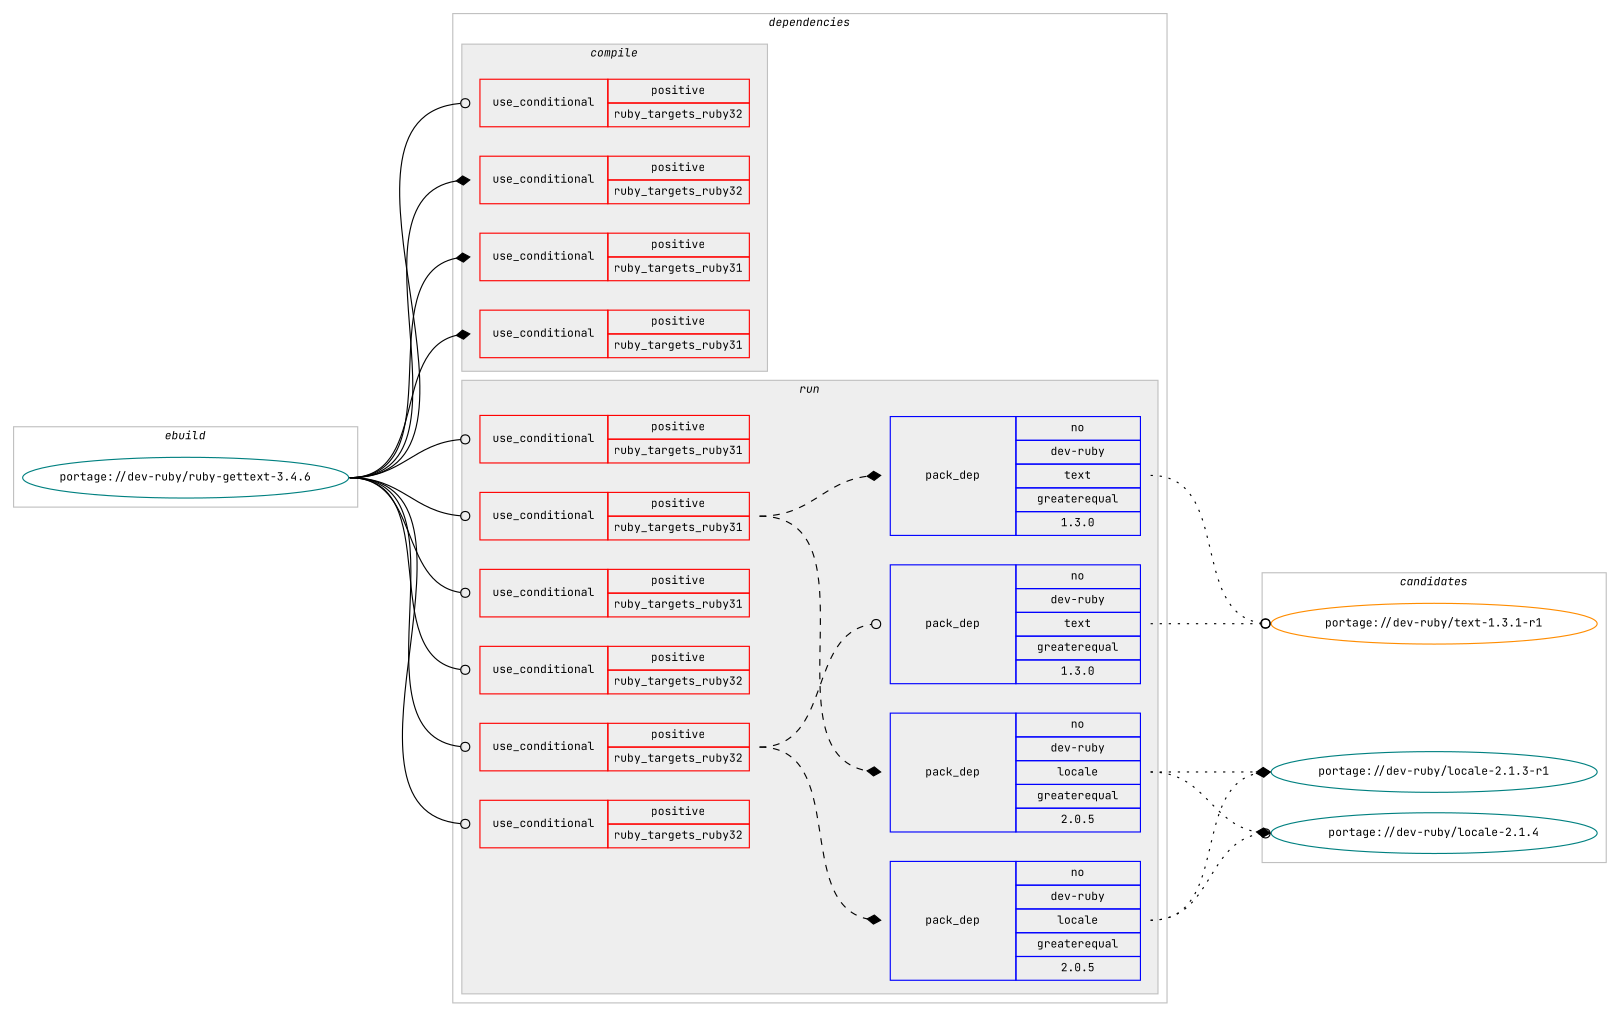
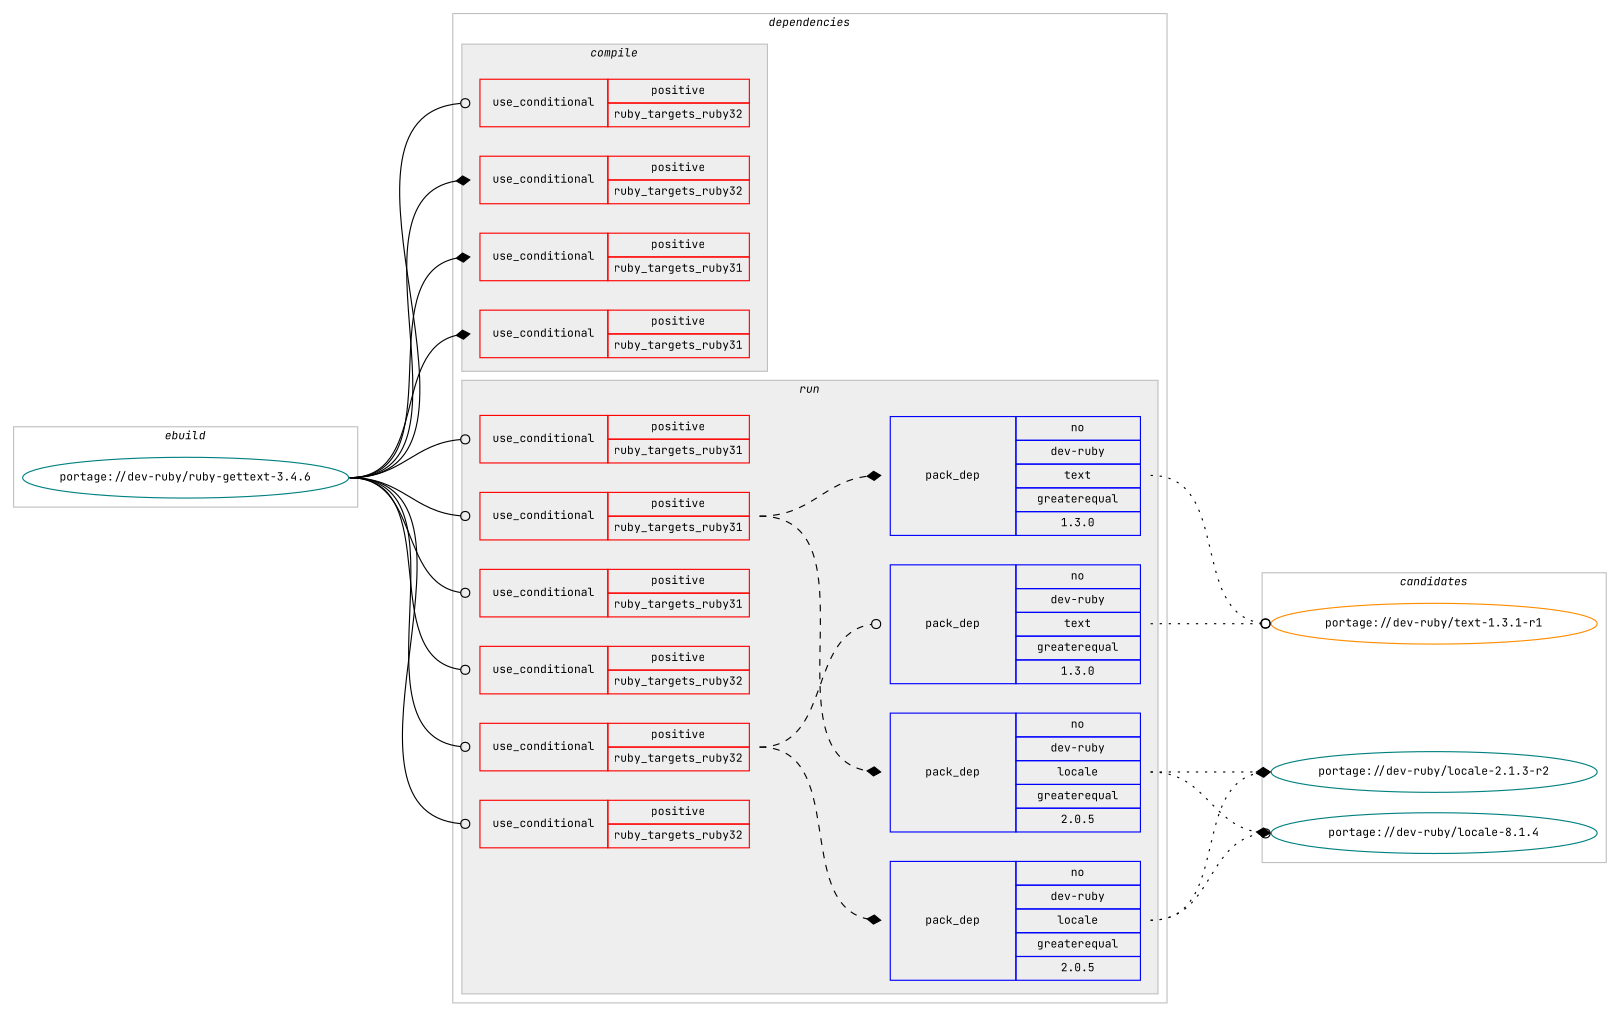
(1434, 772) -> (1434, 772)
(1434, 833) -> (1434, 833)
